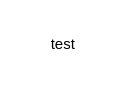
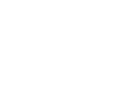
(63, 44) -> none
